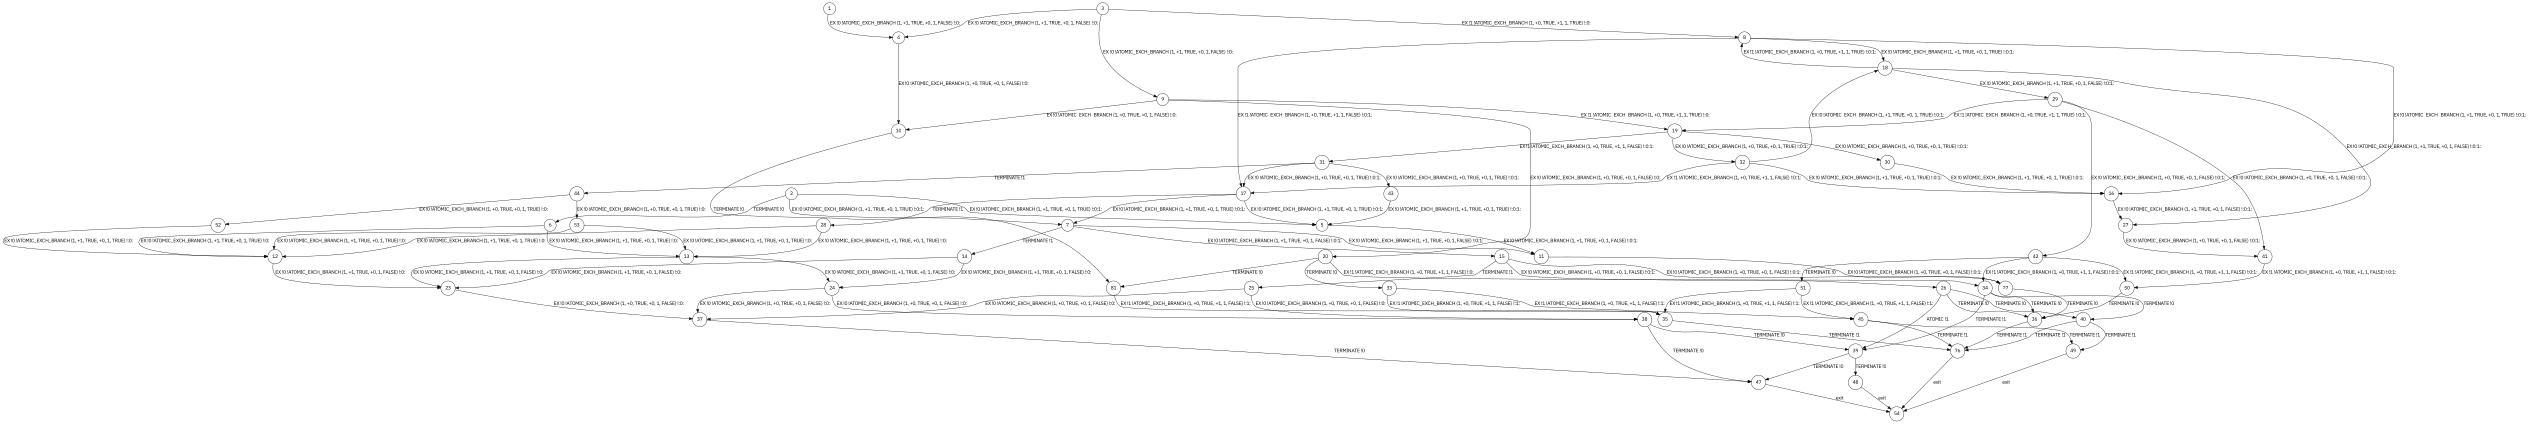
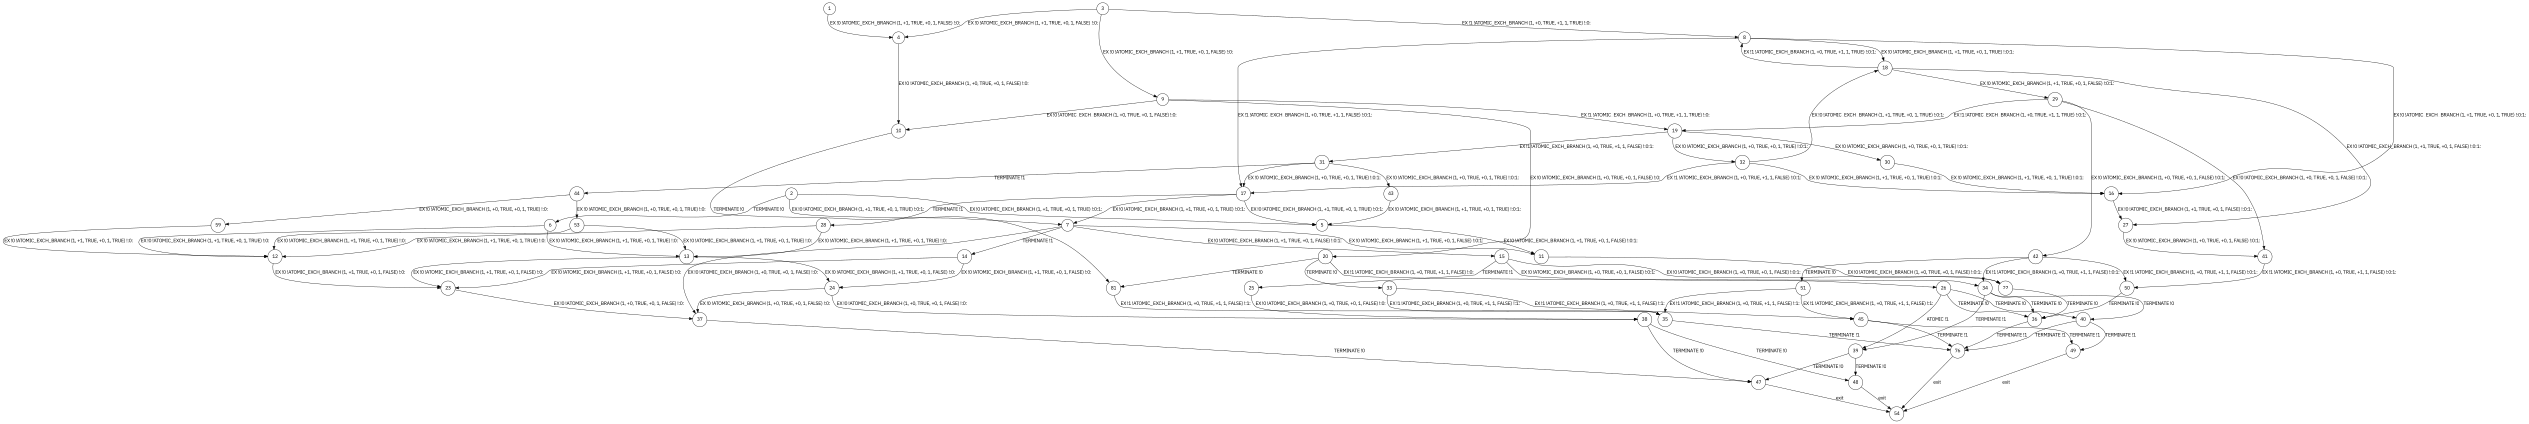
(218, 225) -> (218, 225)
(977, 304) -> (852, 248)
(1747, 337) -> (1747, 356)
